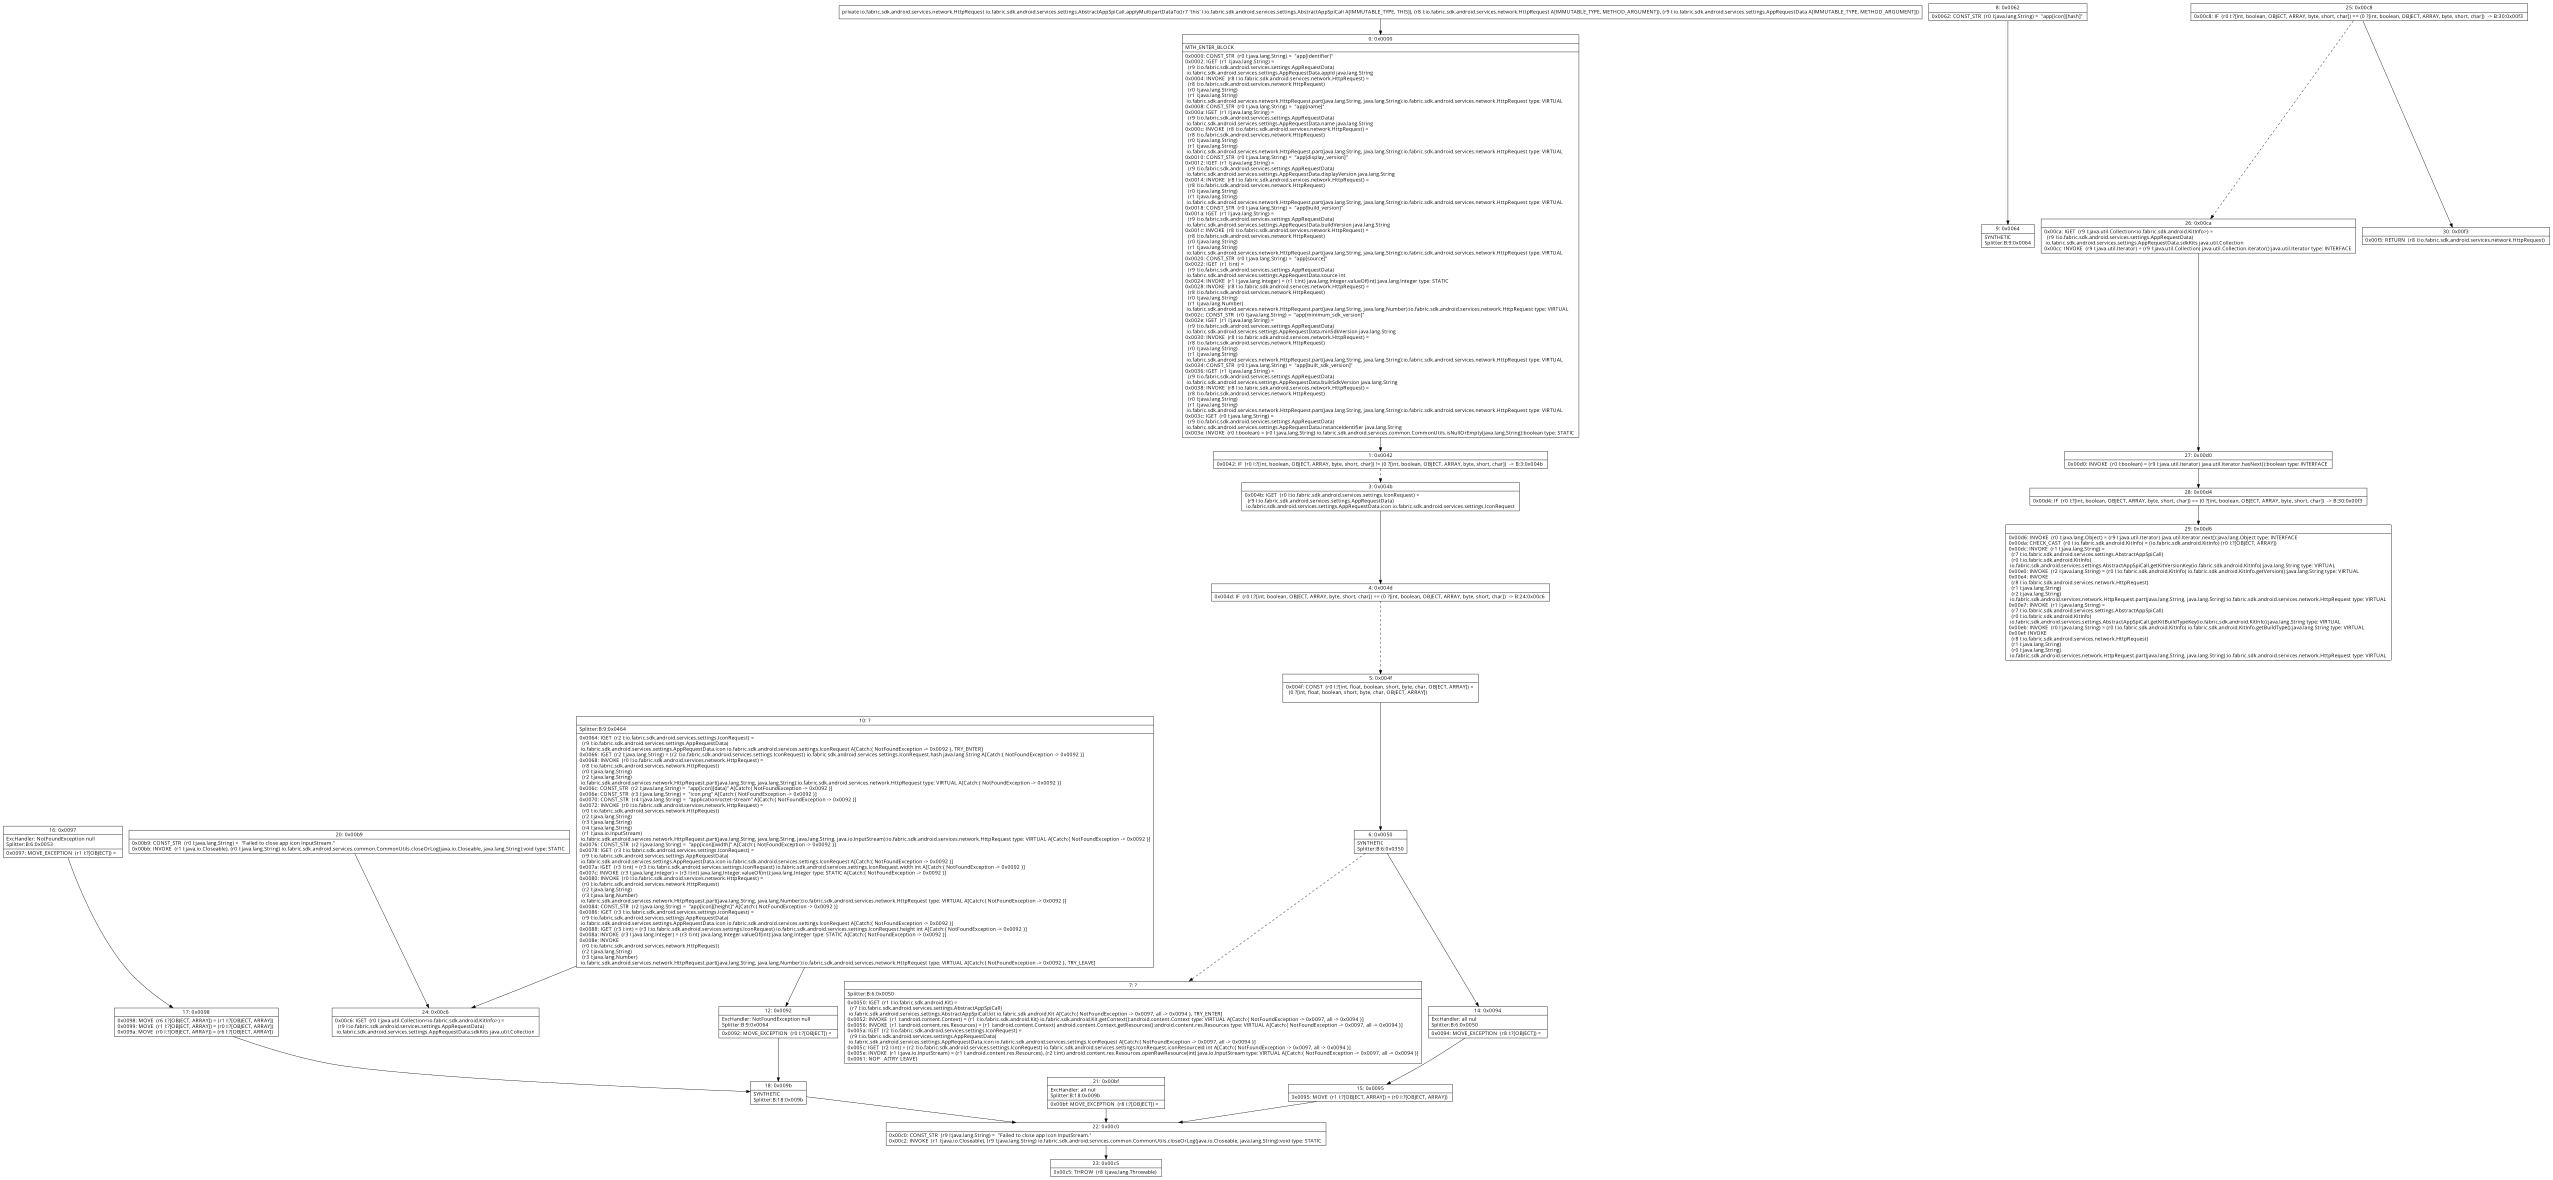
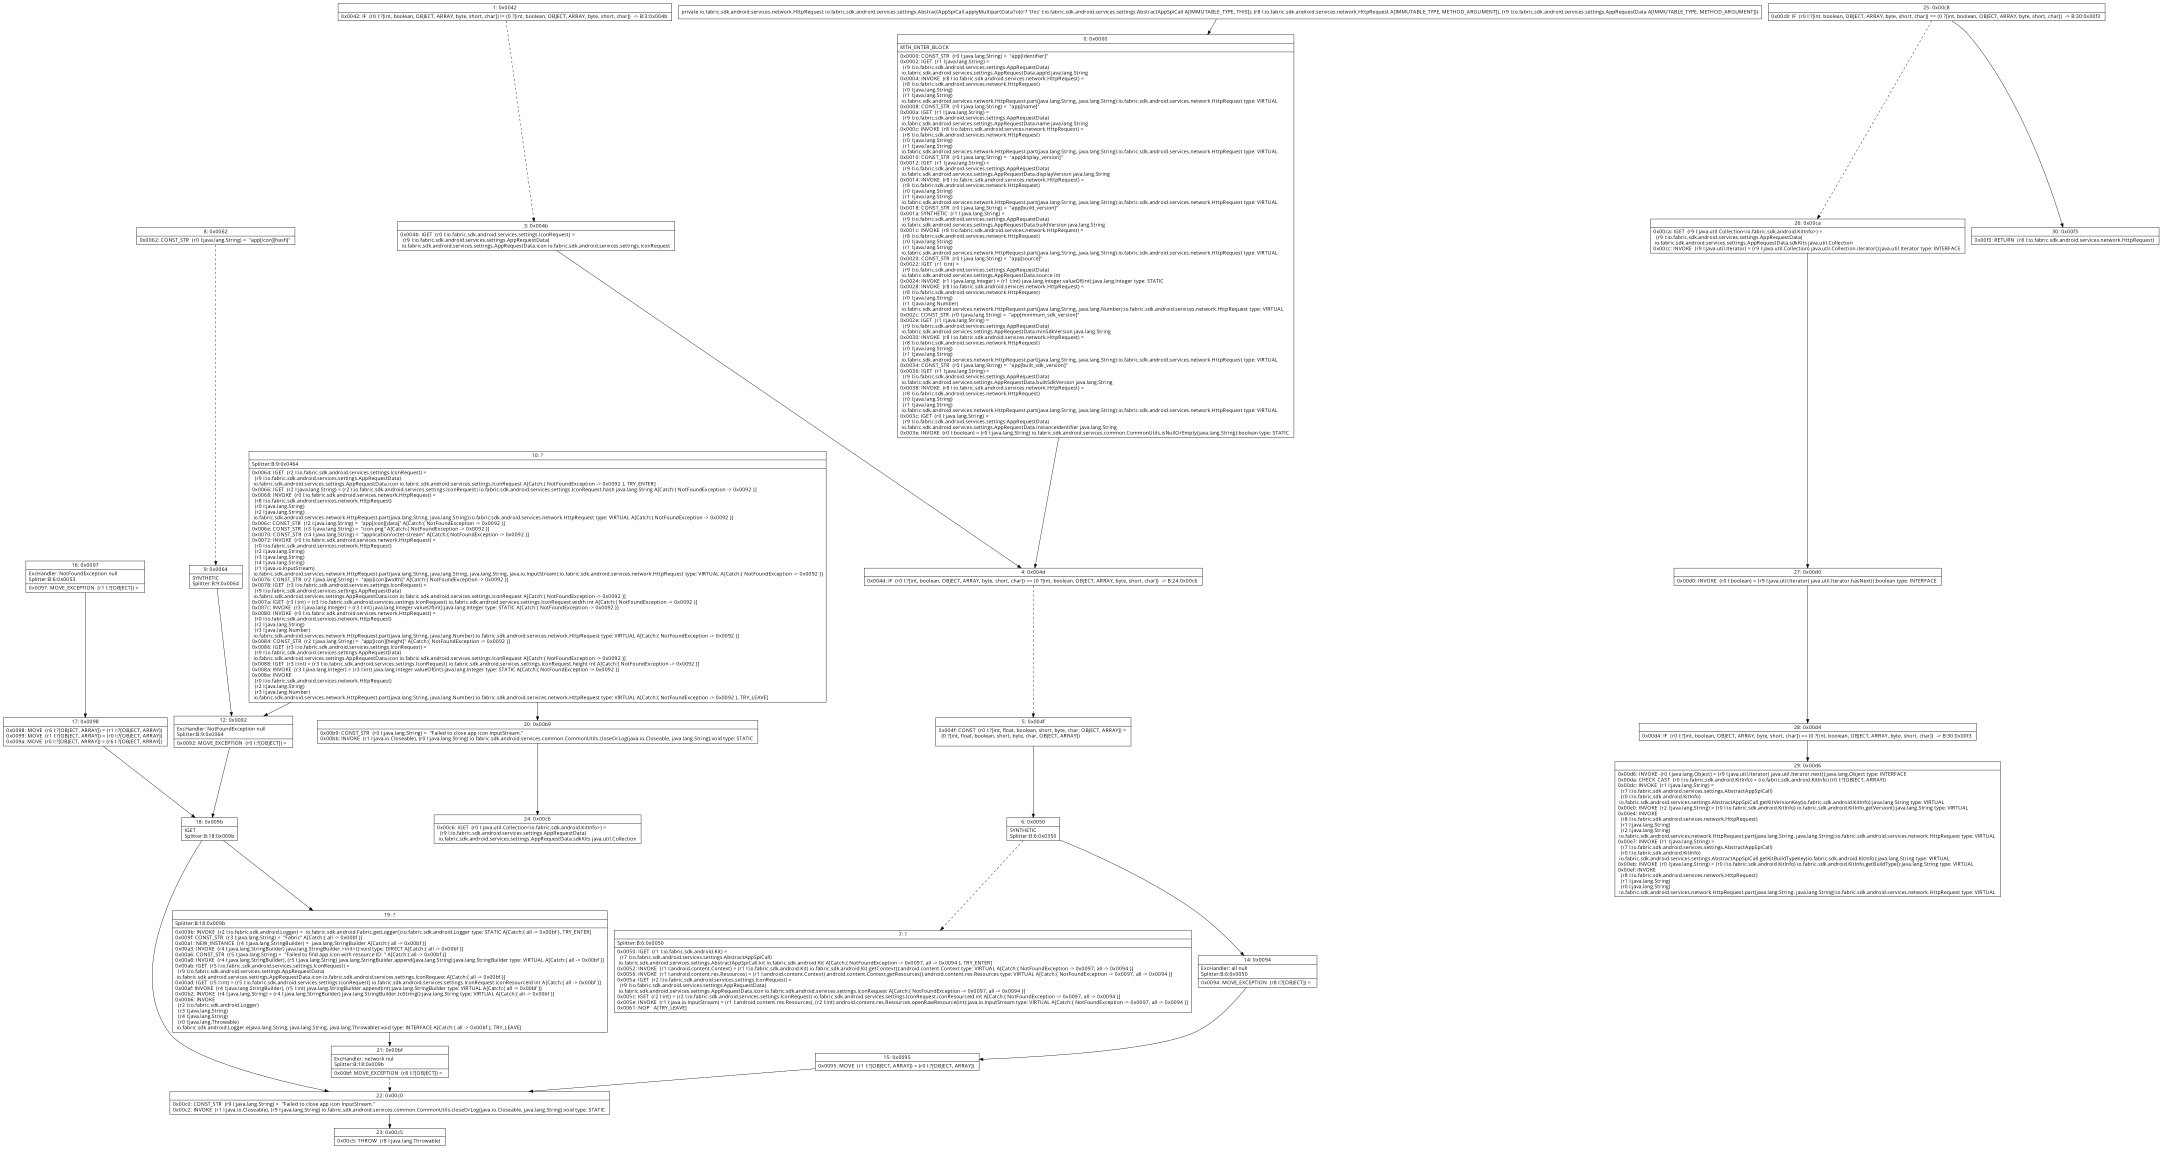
(2008, 121) -> (216, 403)
(1230, 214) -> (953, 214)
(1381, 442) -> (1047, 501)
none -> (224, 650)
none -> (390, 971)
(526, 987) -> (538, 709)
(1074, 1090) -> (365, 1059)
(767, 1094) -> (190, 830)
(1106, 1114) -> (390, 1083)
